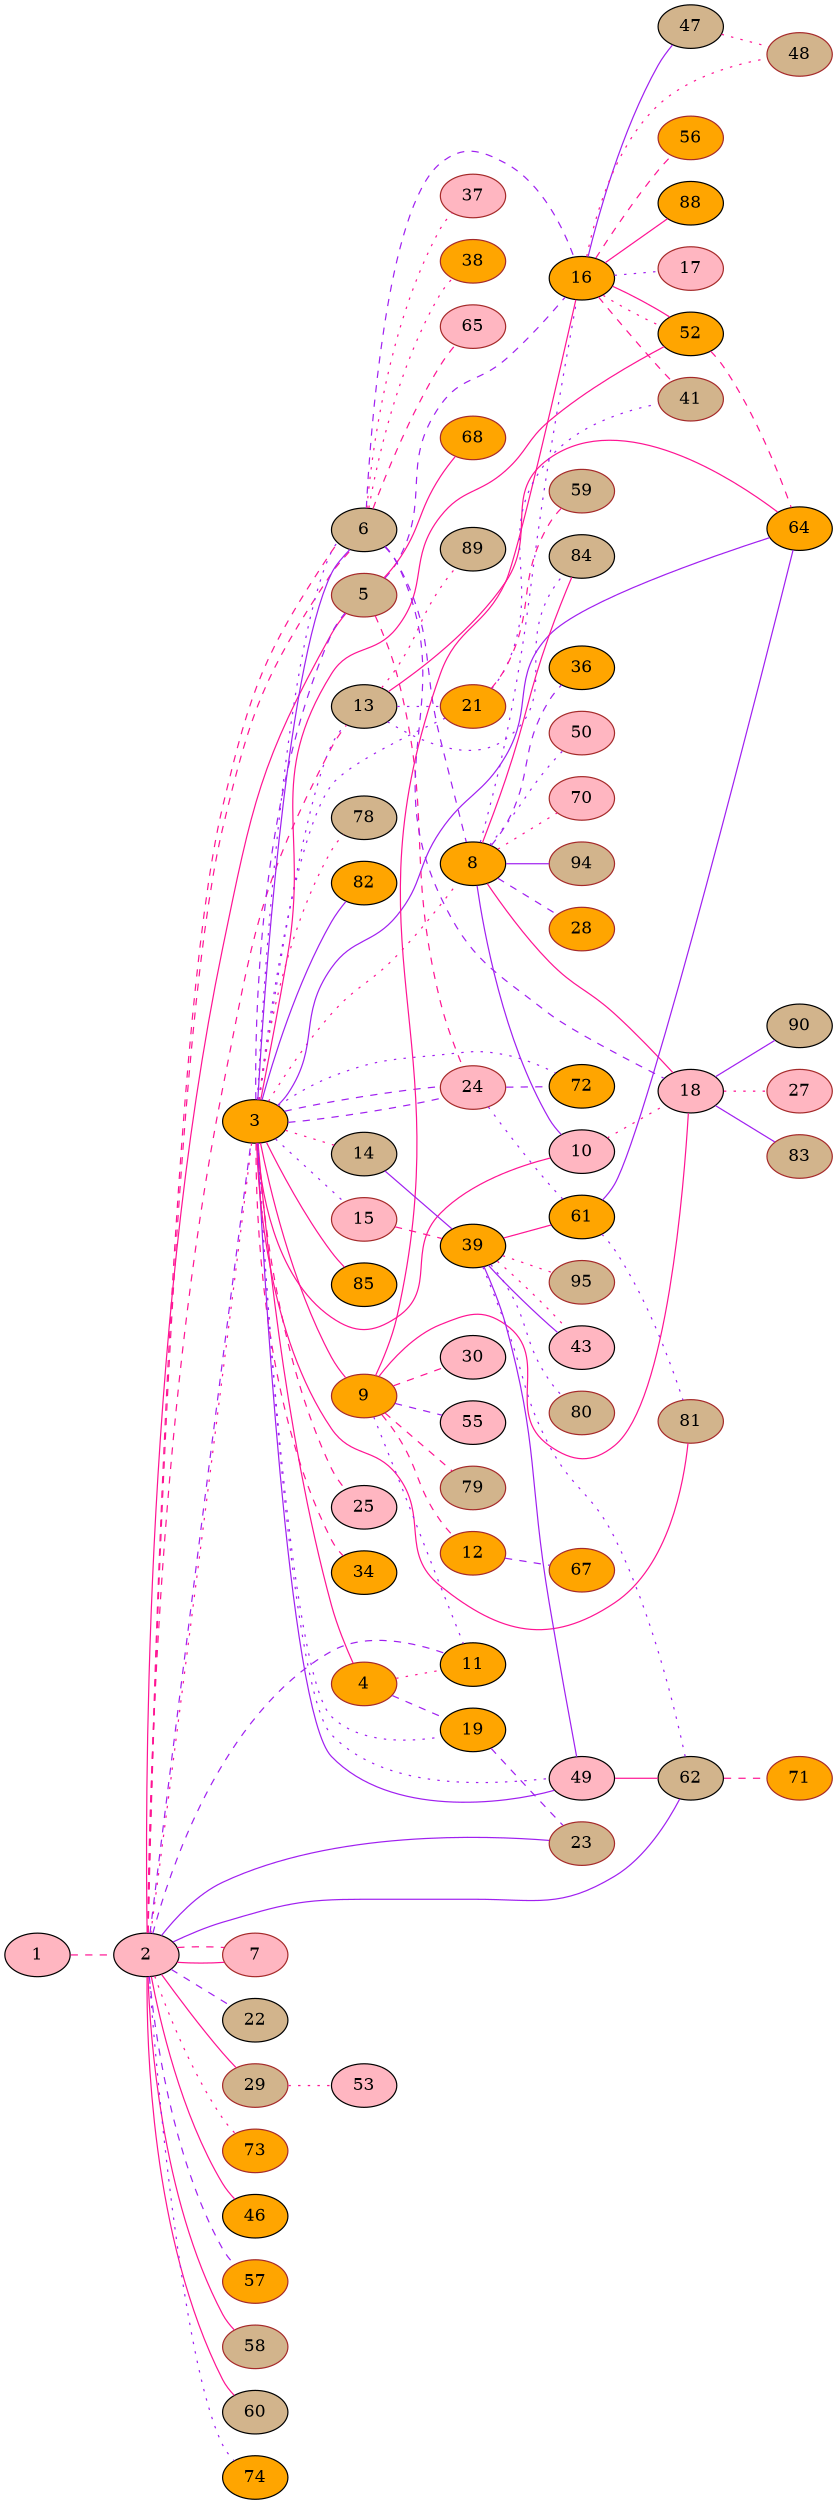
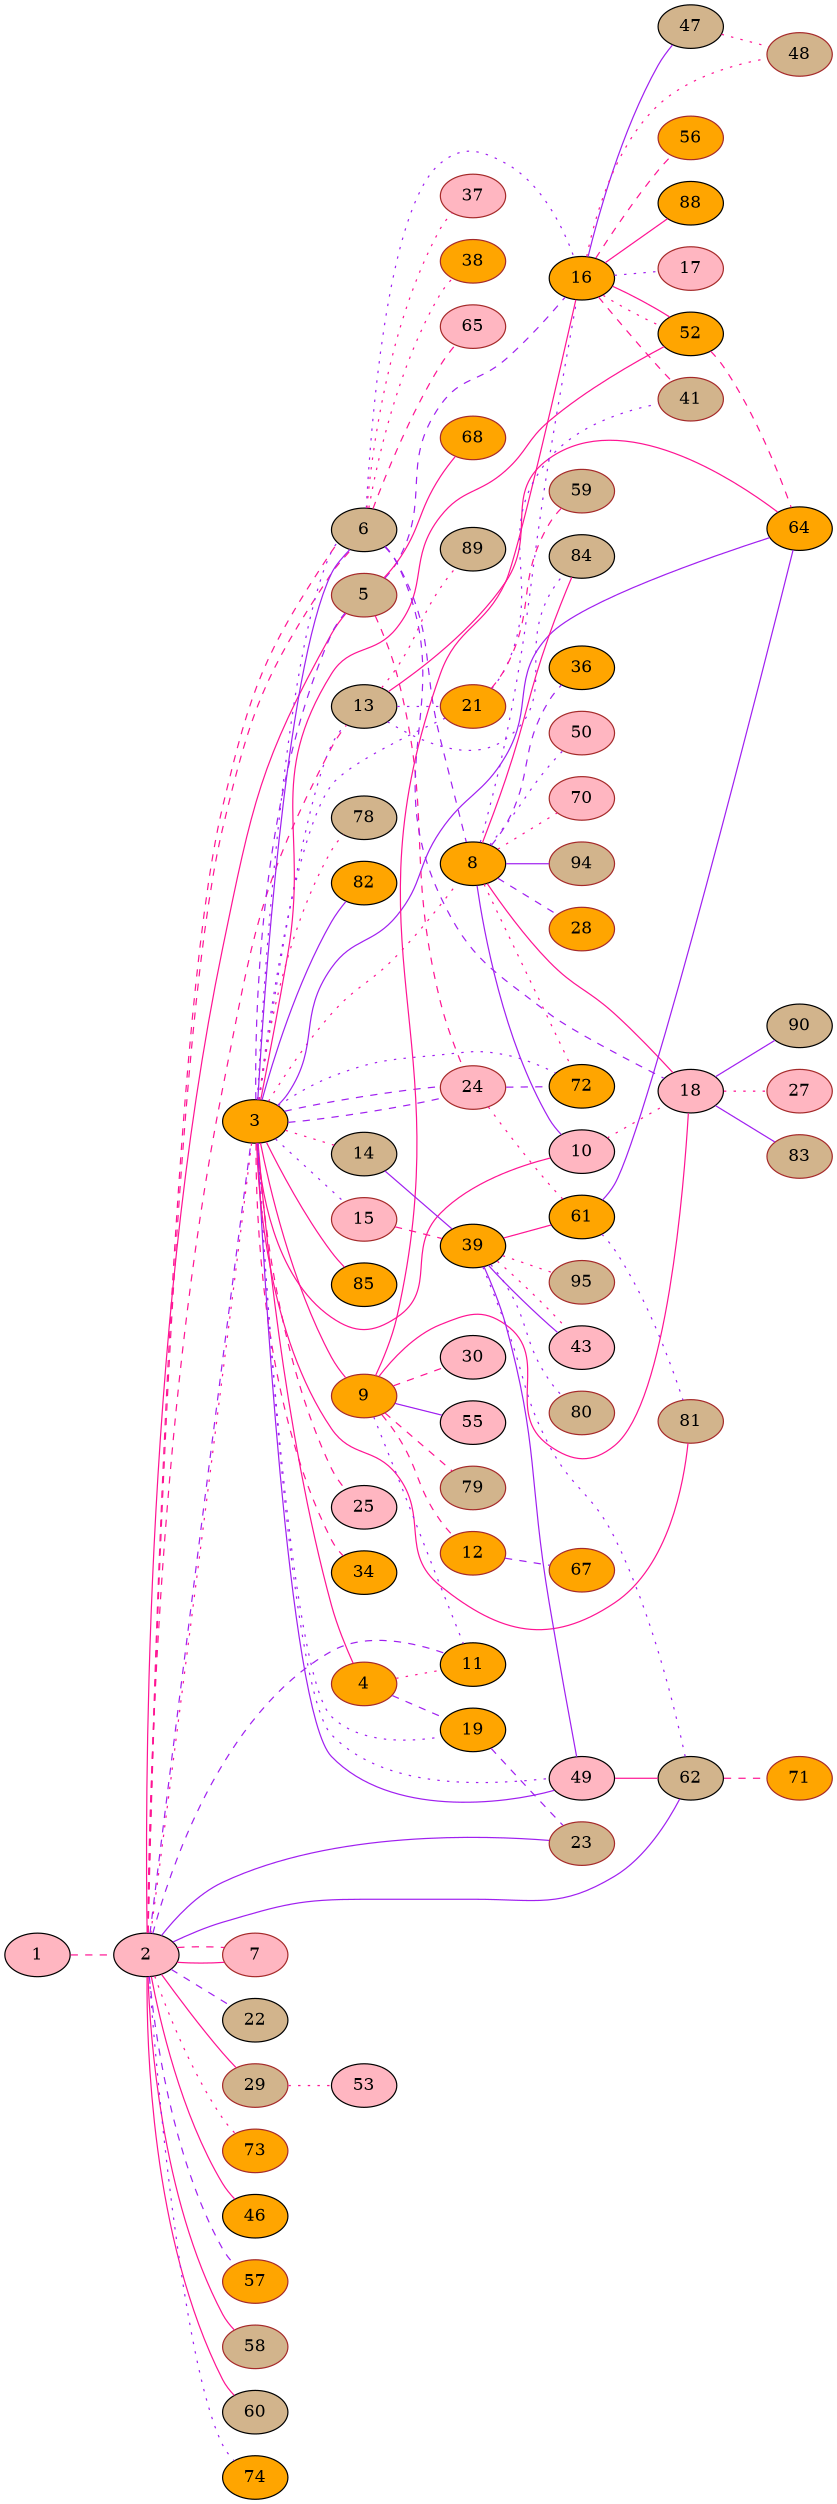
(403, 238) -> (403, 238)
none -> (527, 975)
(524, 1154) -> (524, 1154)
(418, 1409) -> (418, 1409)
